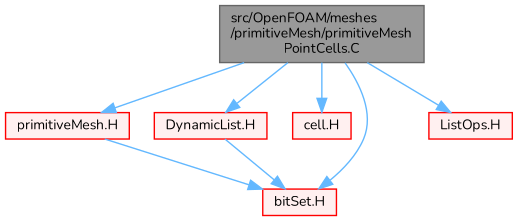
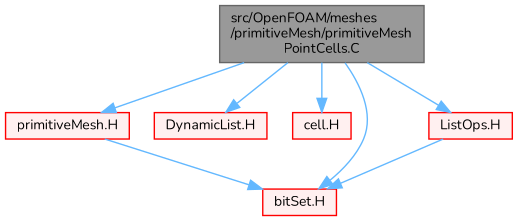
(250, 159) -> (392, 161)
